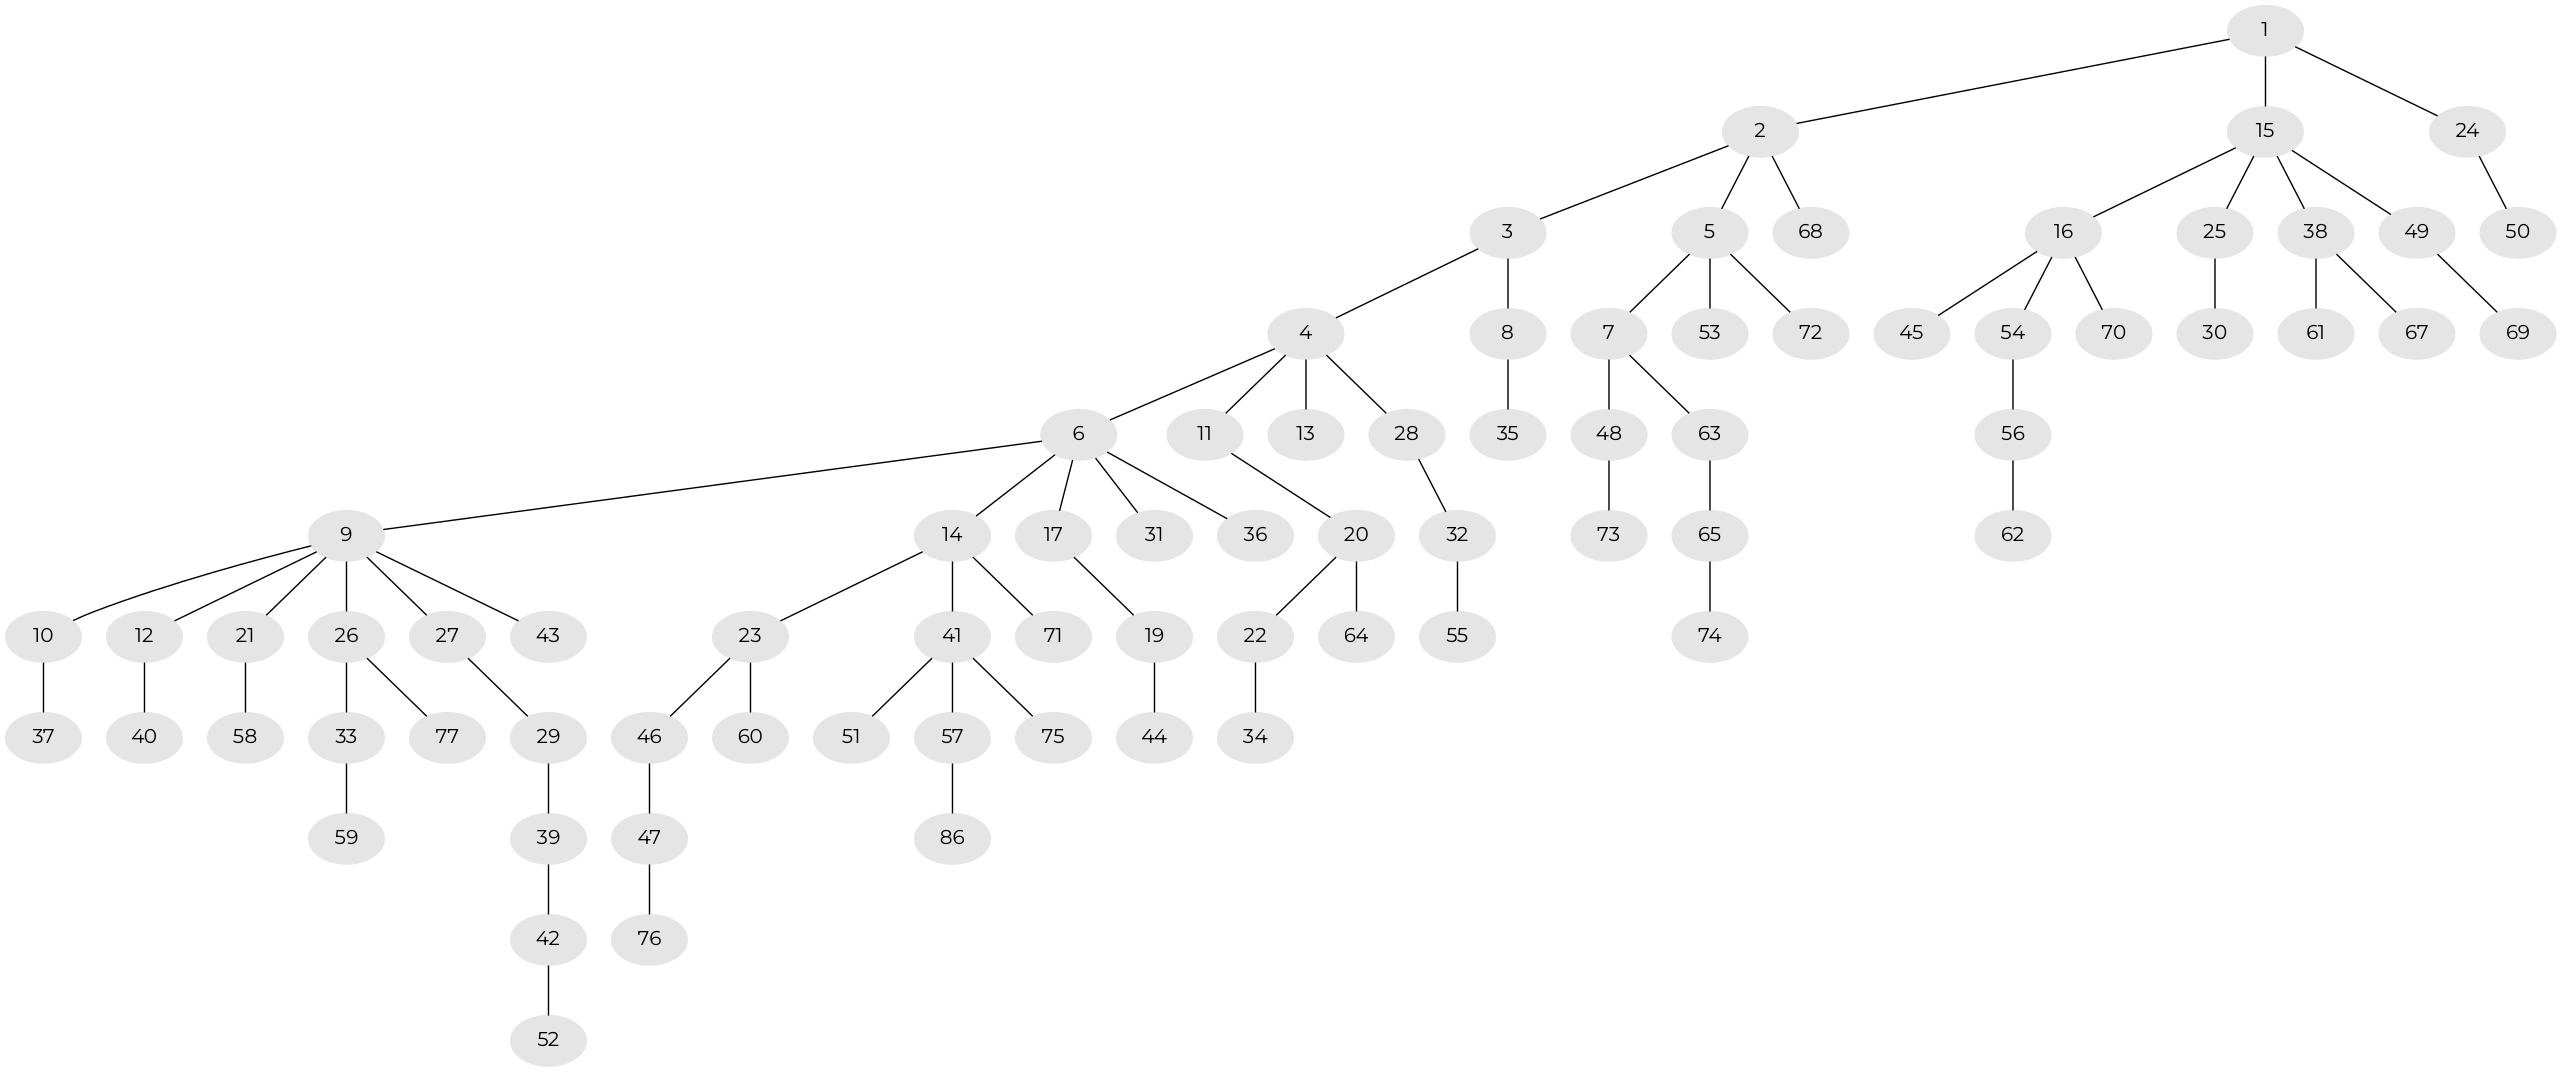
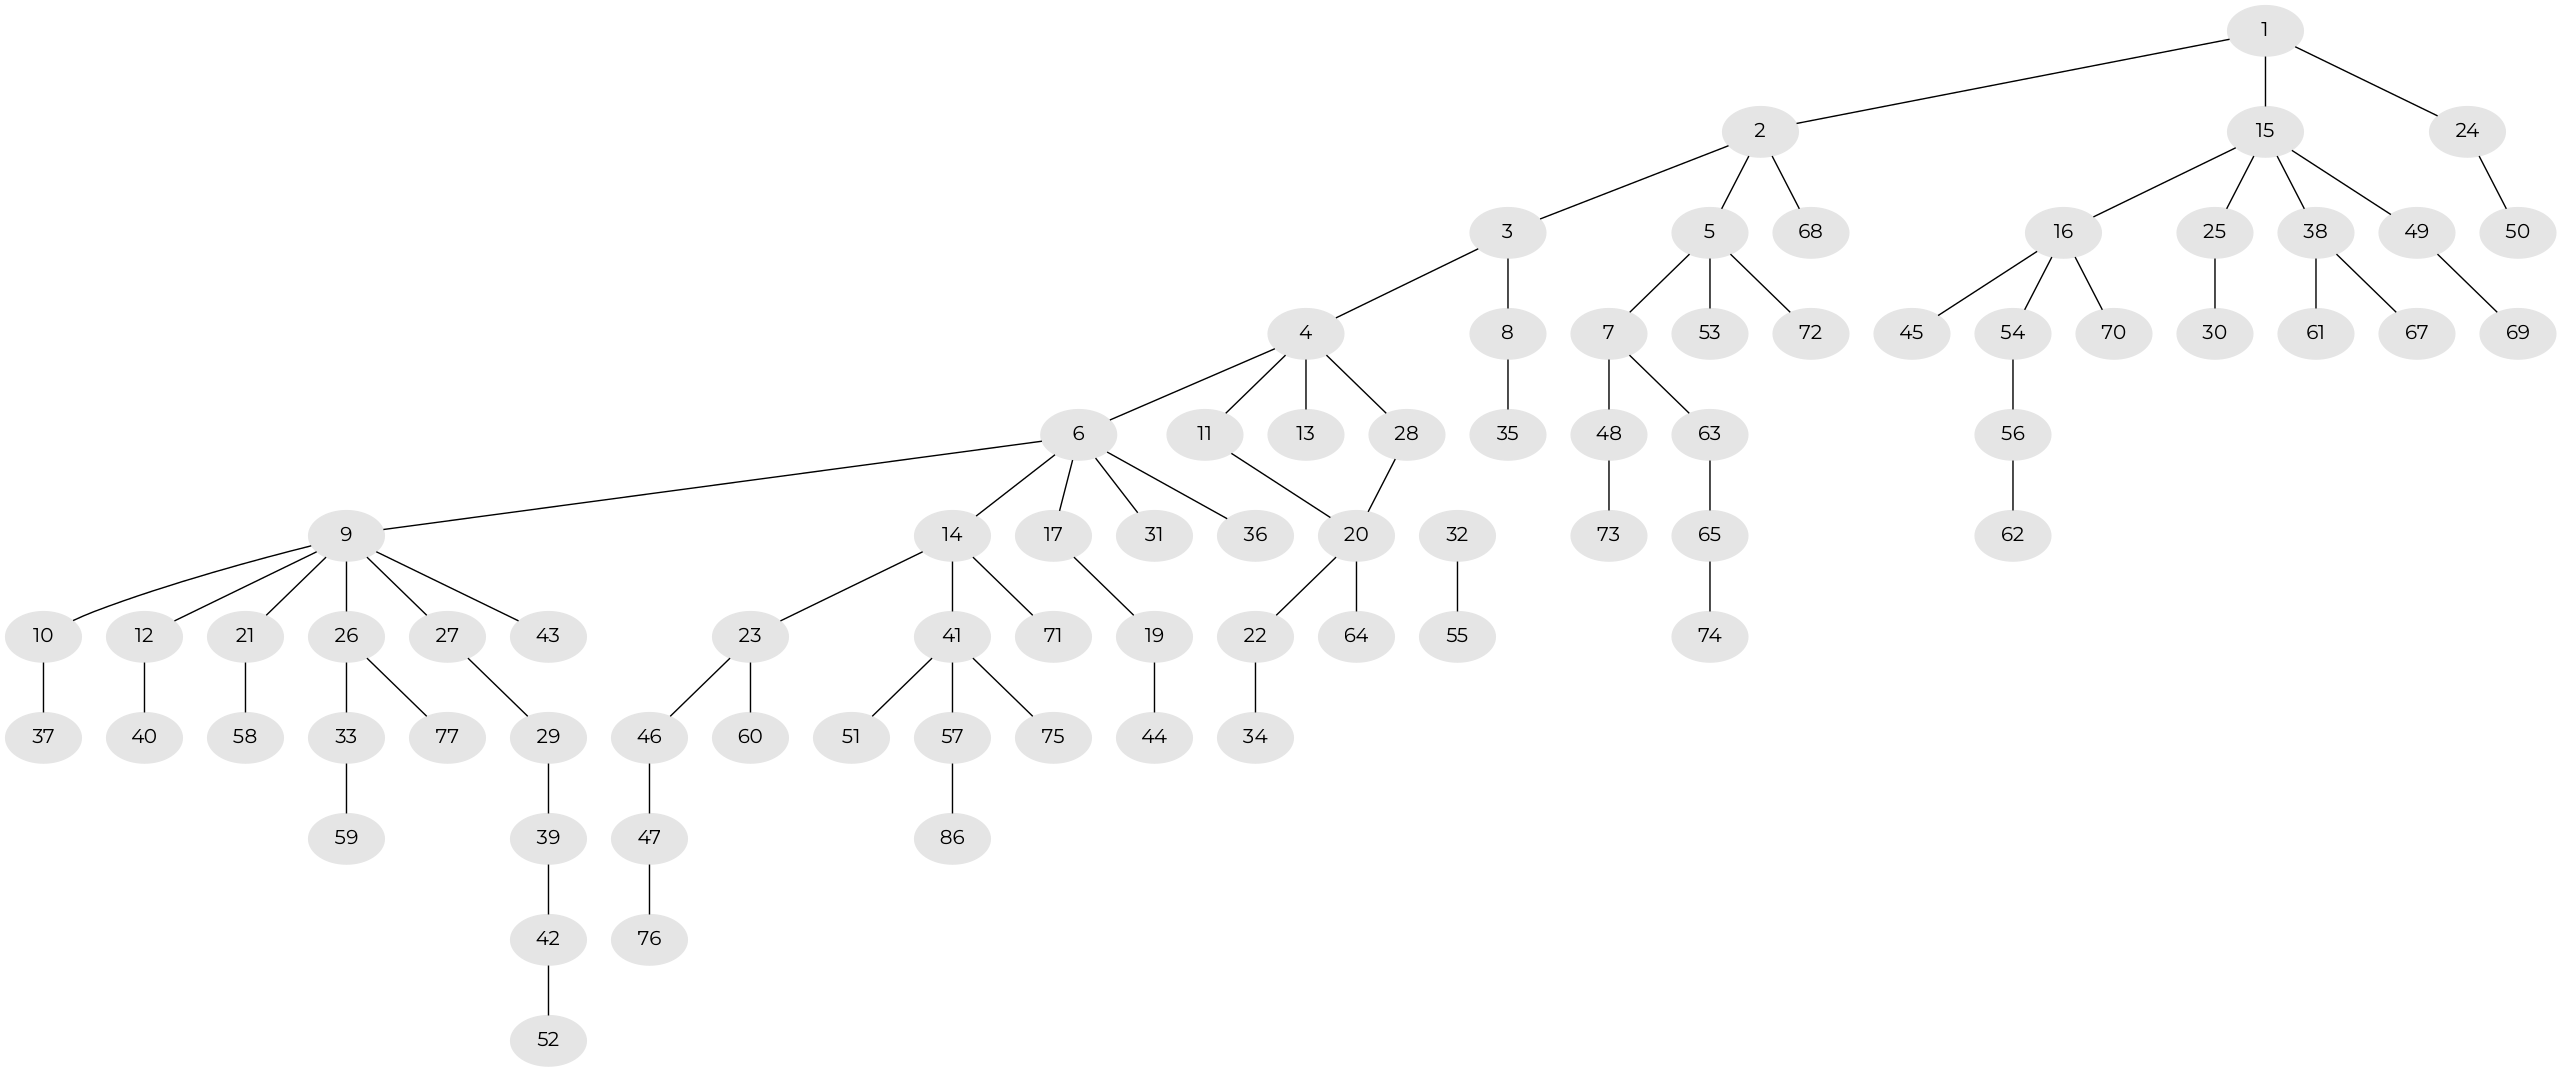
(1432, 485) -> (1382, 485)
